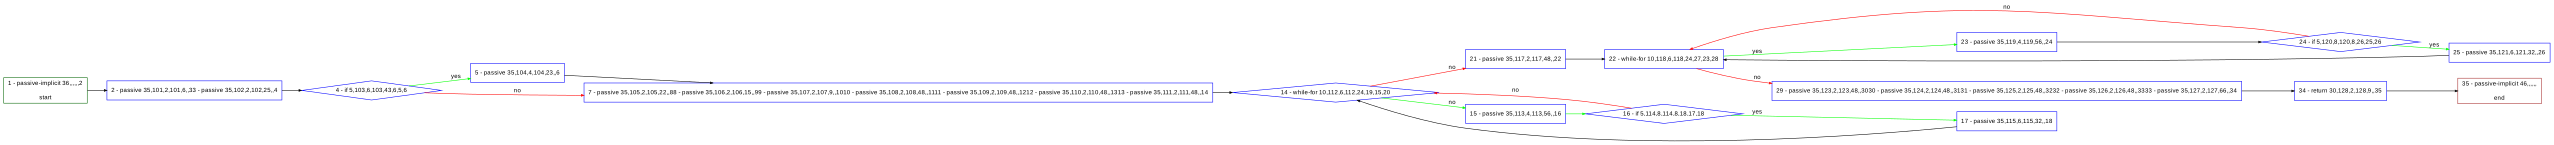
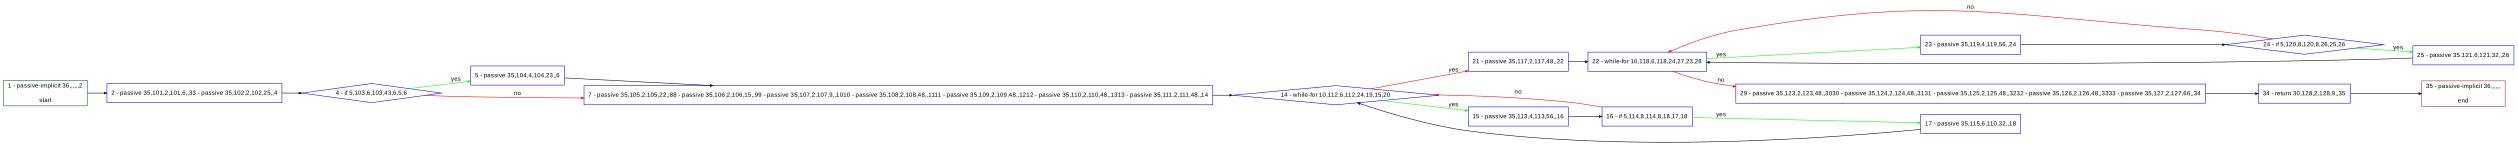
(1452, 67) -> (1454, 70)
(2500, 91) -> (2463, 94)
(1452, 102) -> (1454, 105)
(1574, 114) -> (1584, 116)
(1664, 114) -> (1647, 116)
(2007, 121) -> (1971, 124)
